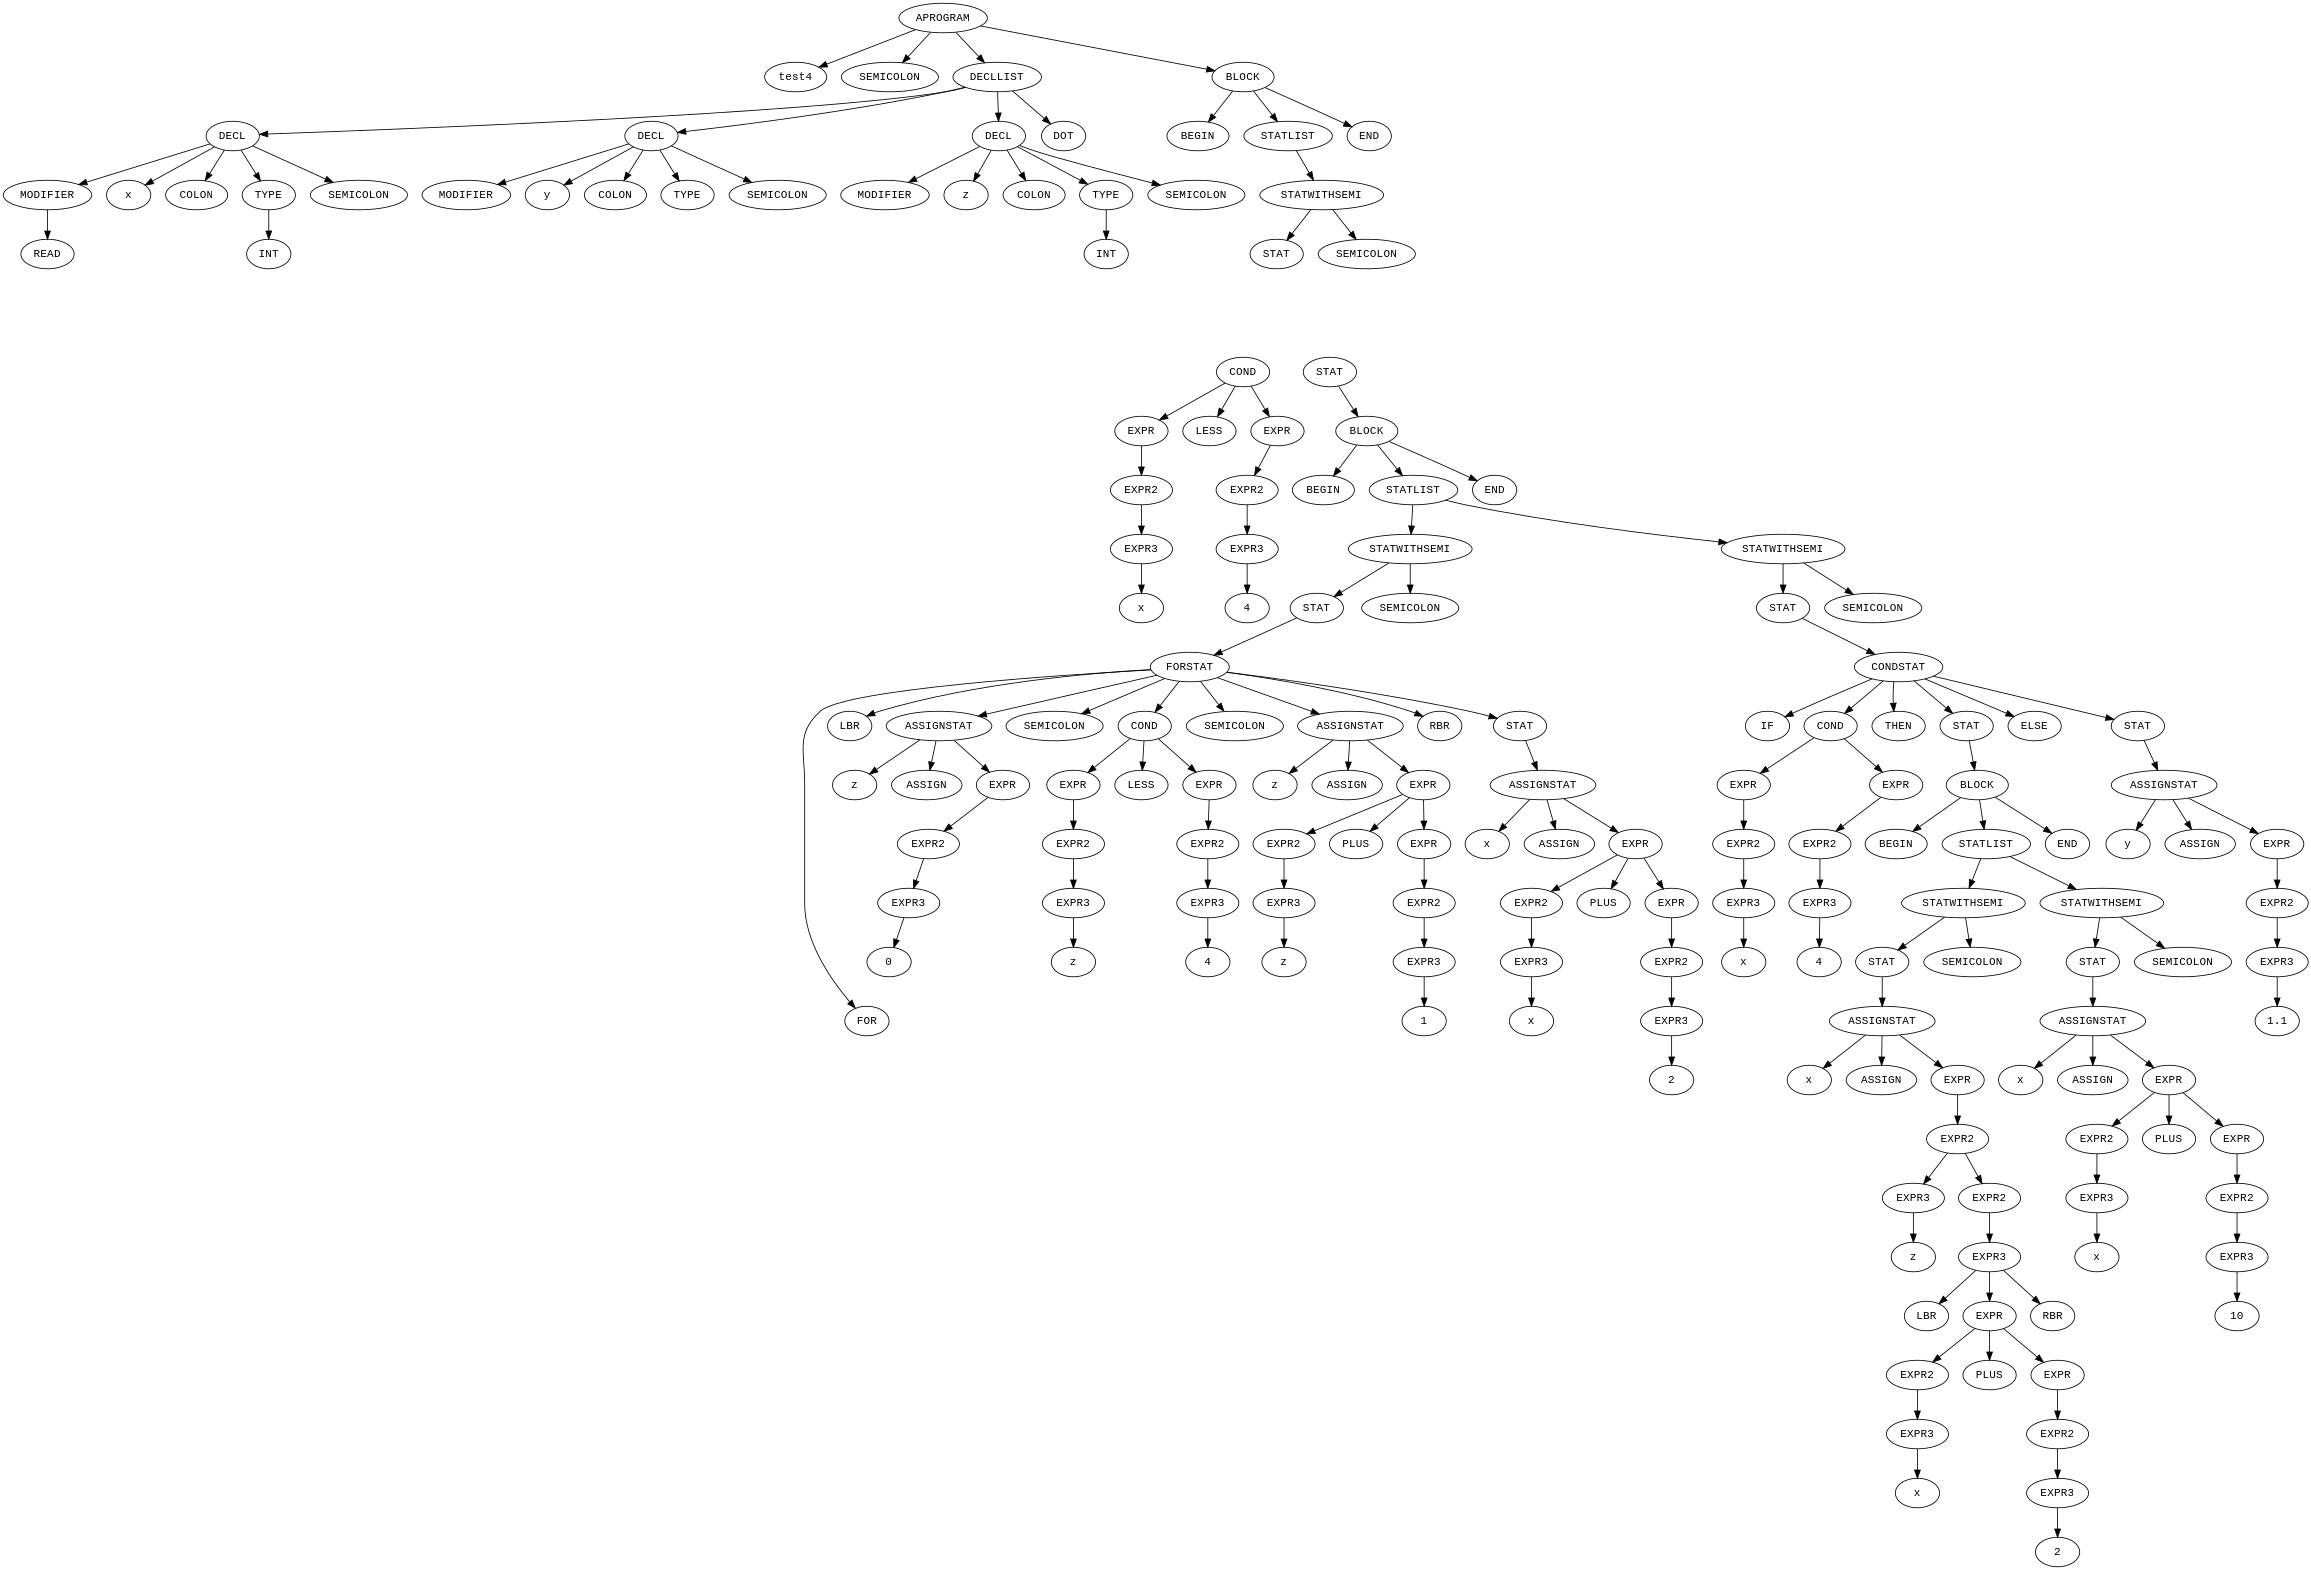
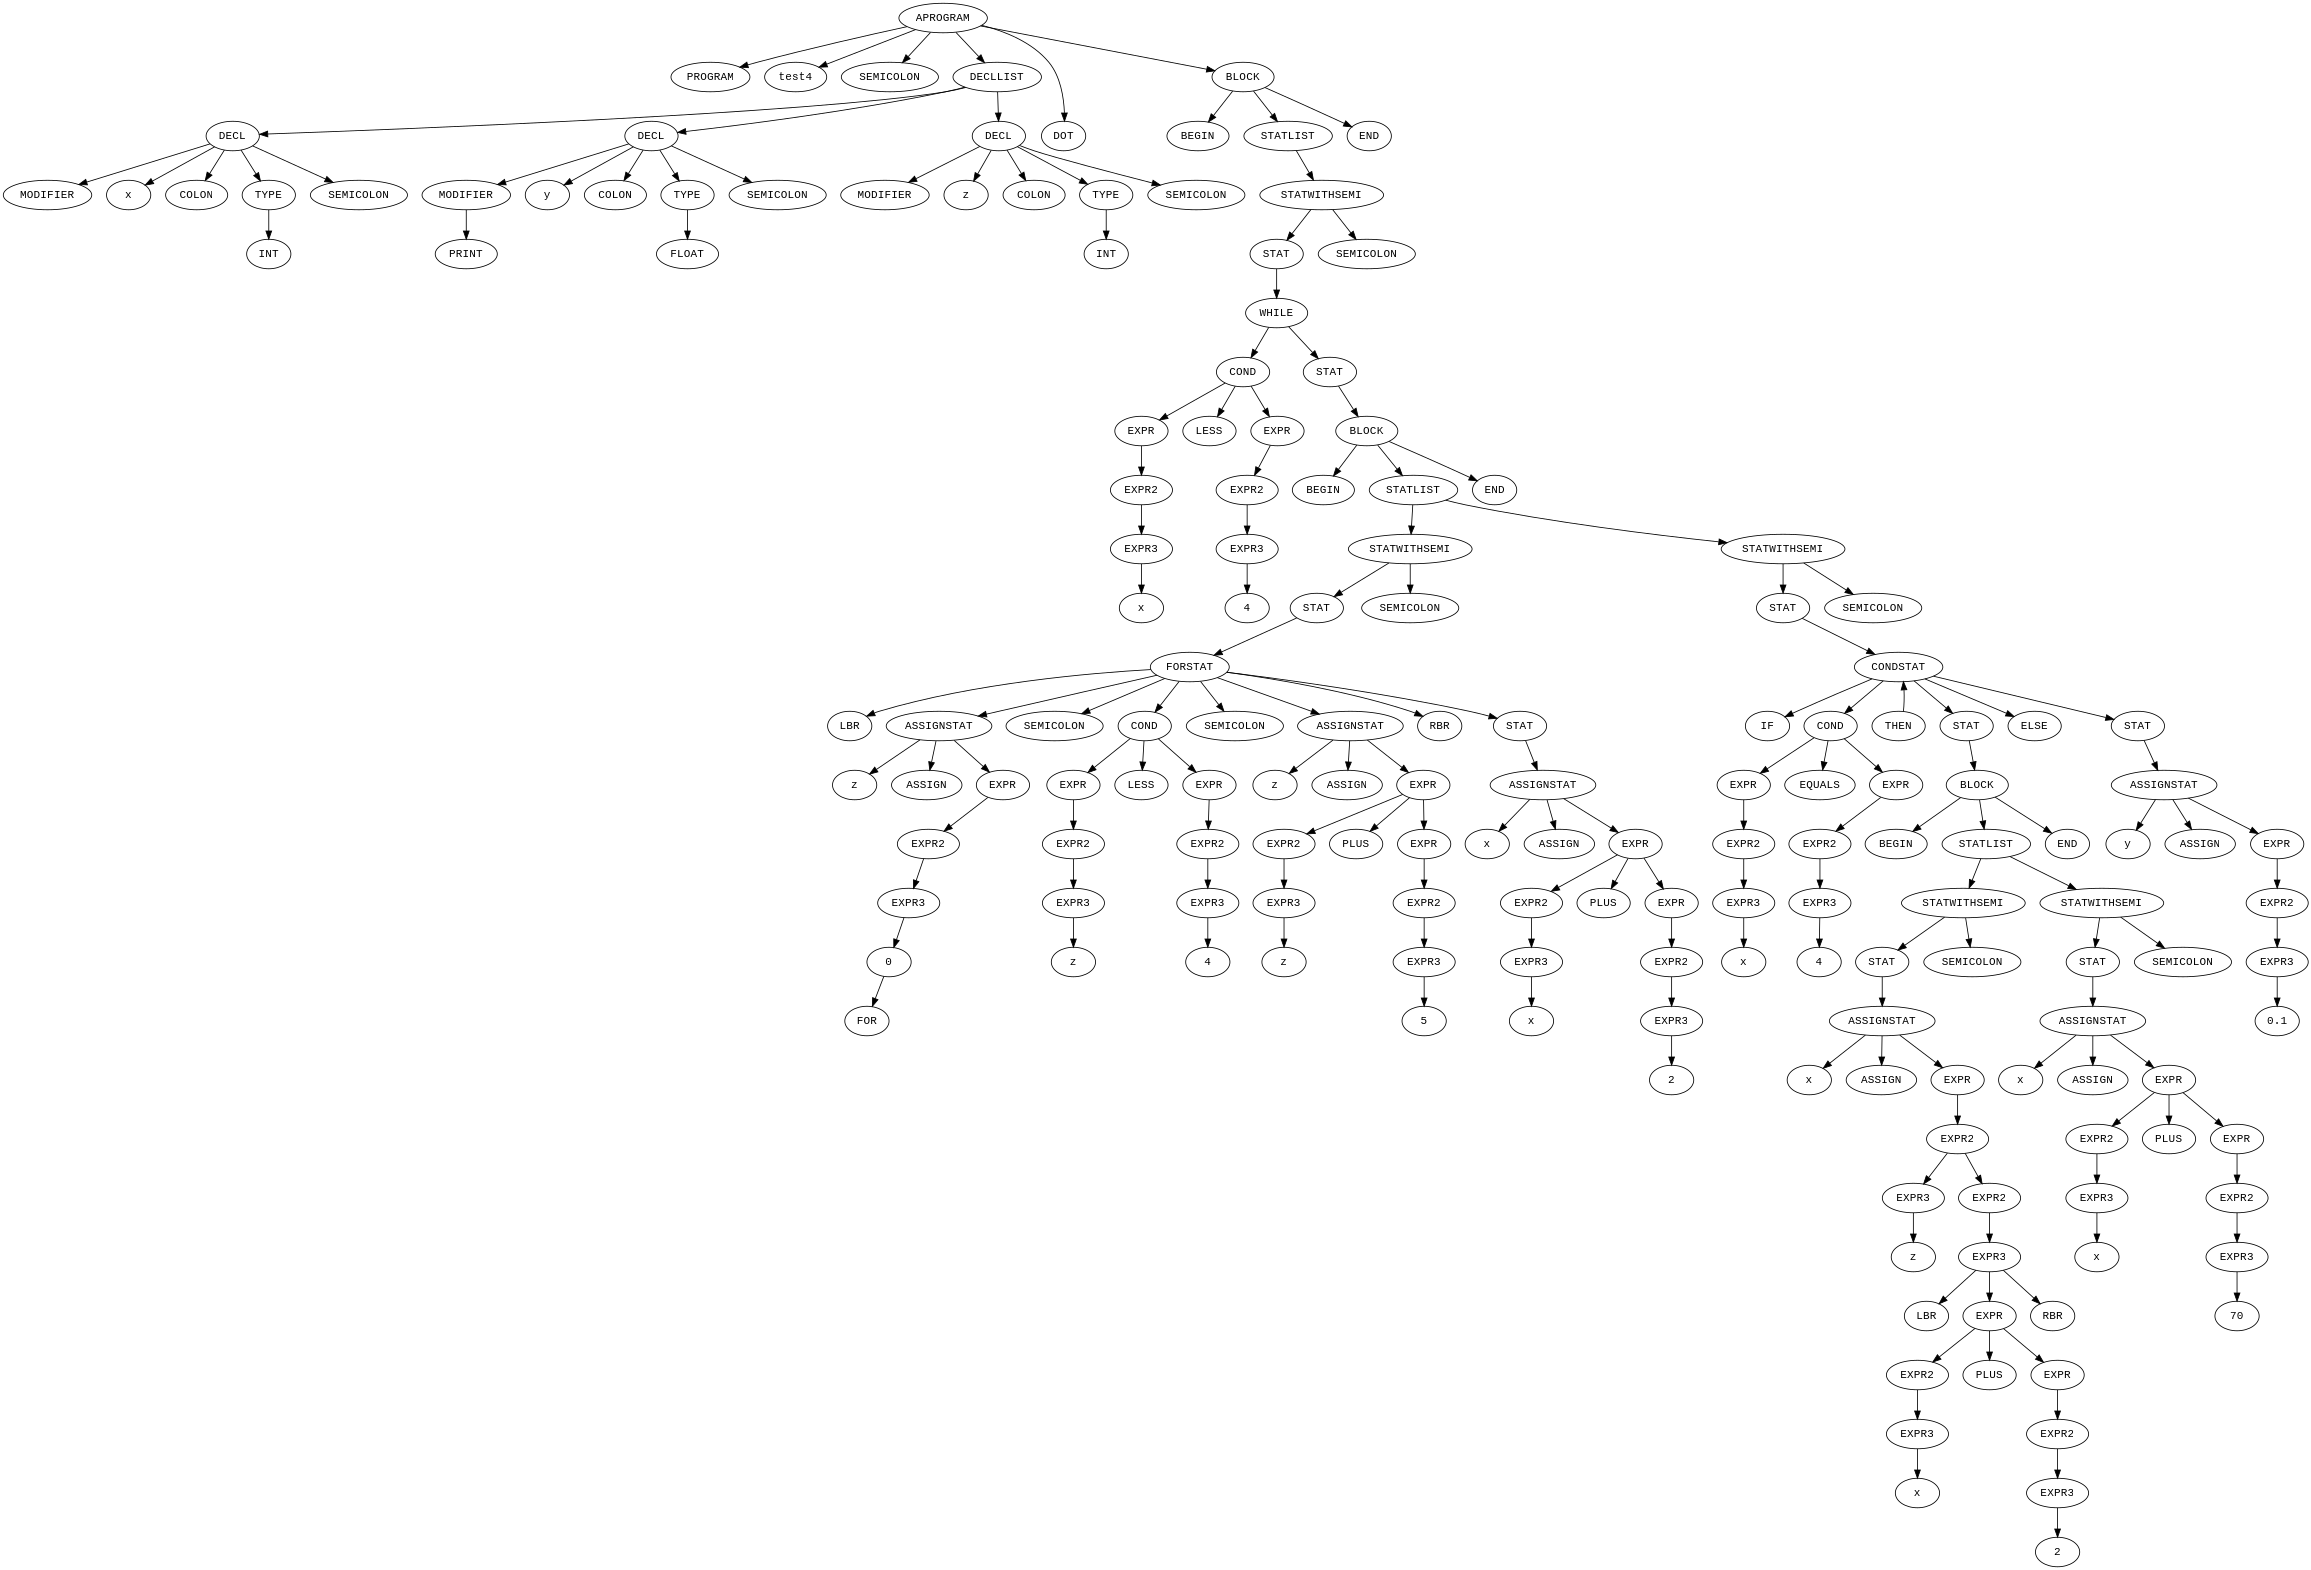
none -> (710, 77)
(1028, 105) -> (1040, 54)
(48, 254) -> none
none -> (466, 254)
none -> (688, 254)
none -> (1277, 313)
(1893, 692) -> (1904, 701)
(832, 706) -> (880, 988)
none -> (1820, 785)
(1424, 1021) -> (1424, 1021)
(2277, 1021) -> (2277, 1021)
(2237, 1316) -> (2237, 1316)
